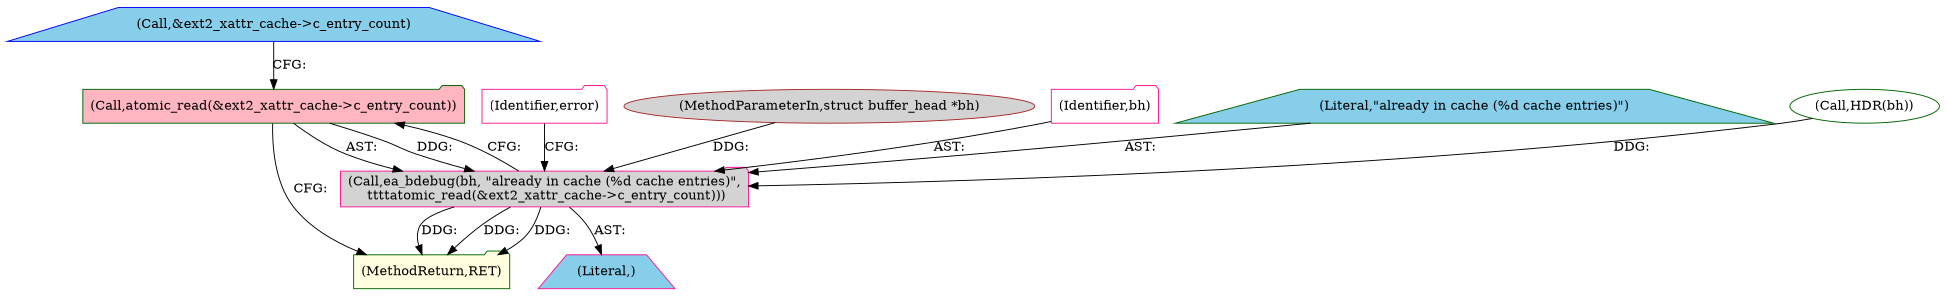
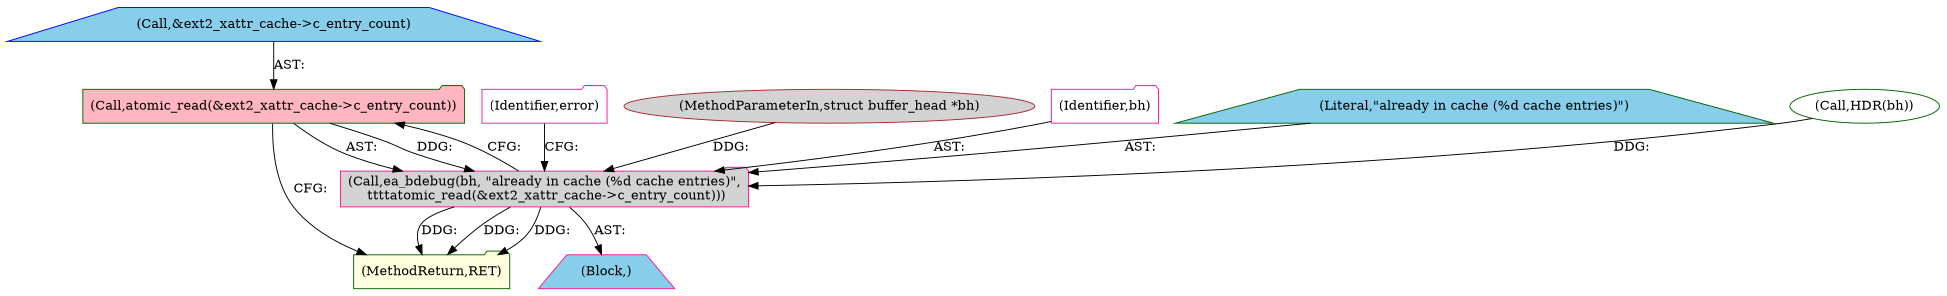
(292, 65) -> (292, 65)
(607, 272) -> (607, 272)
